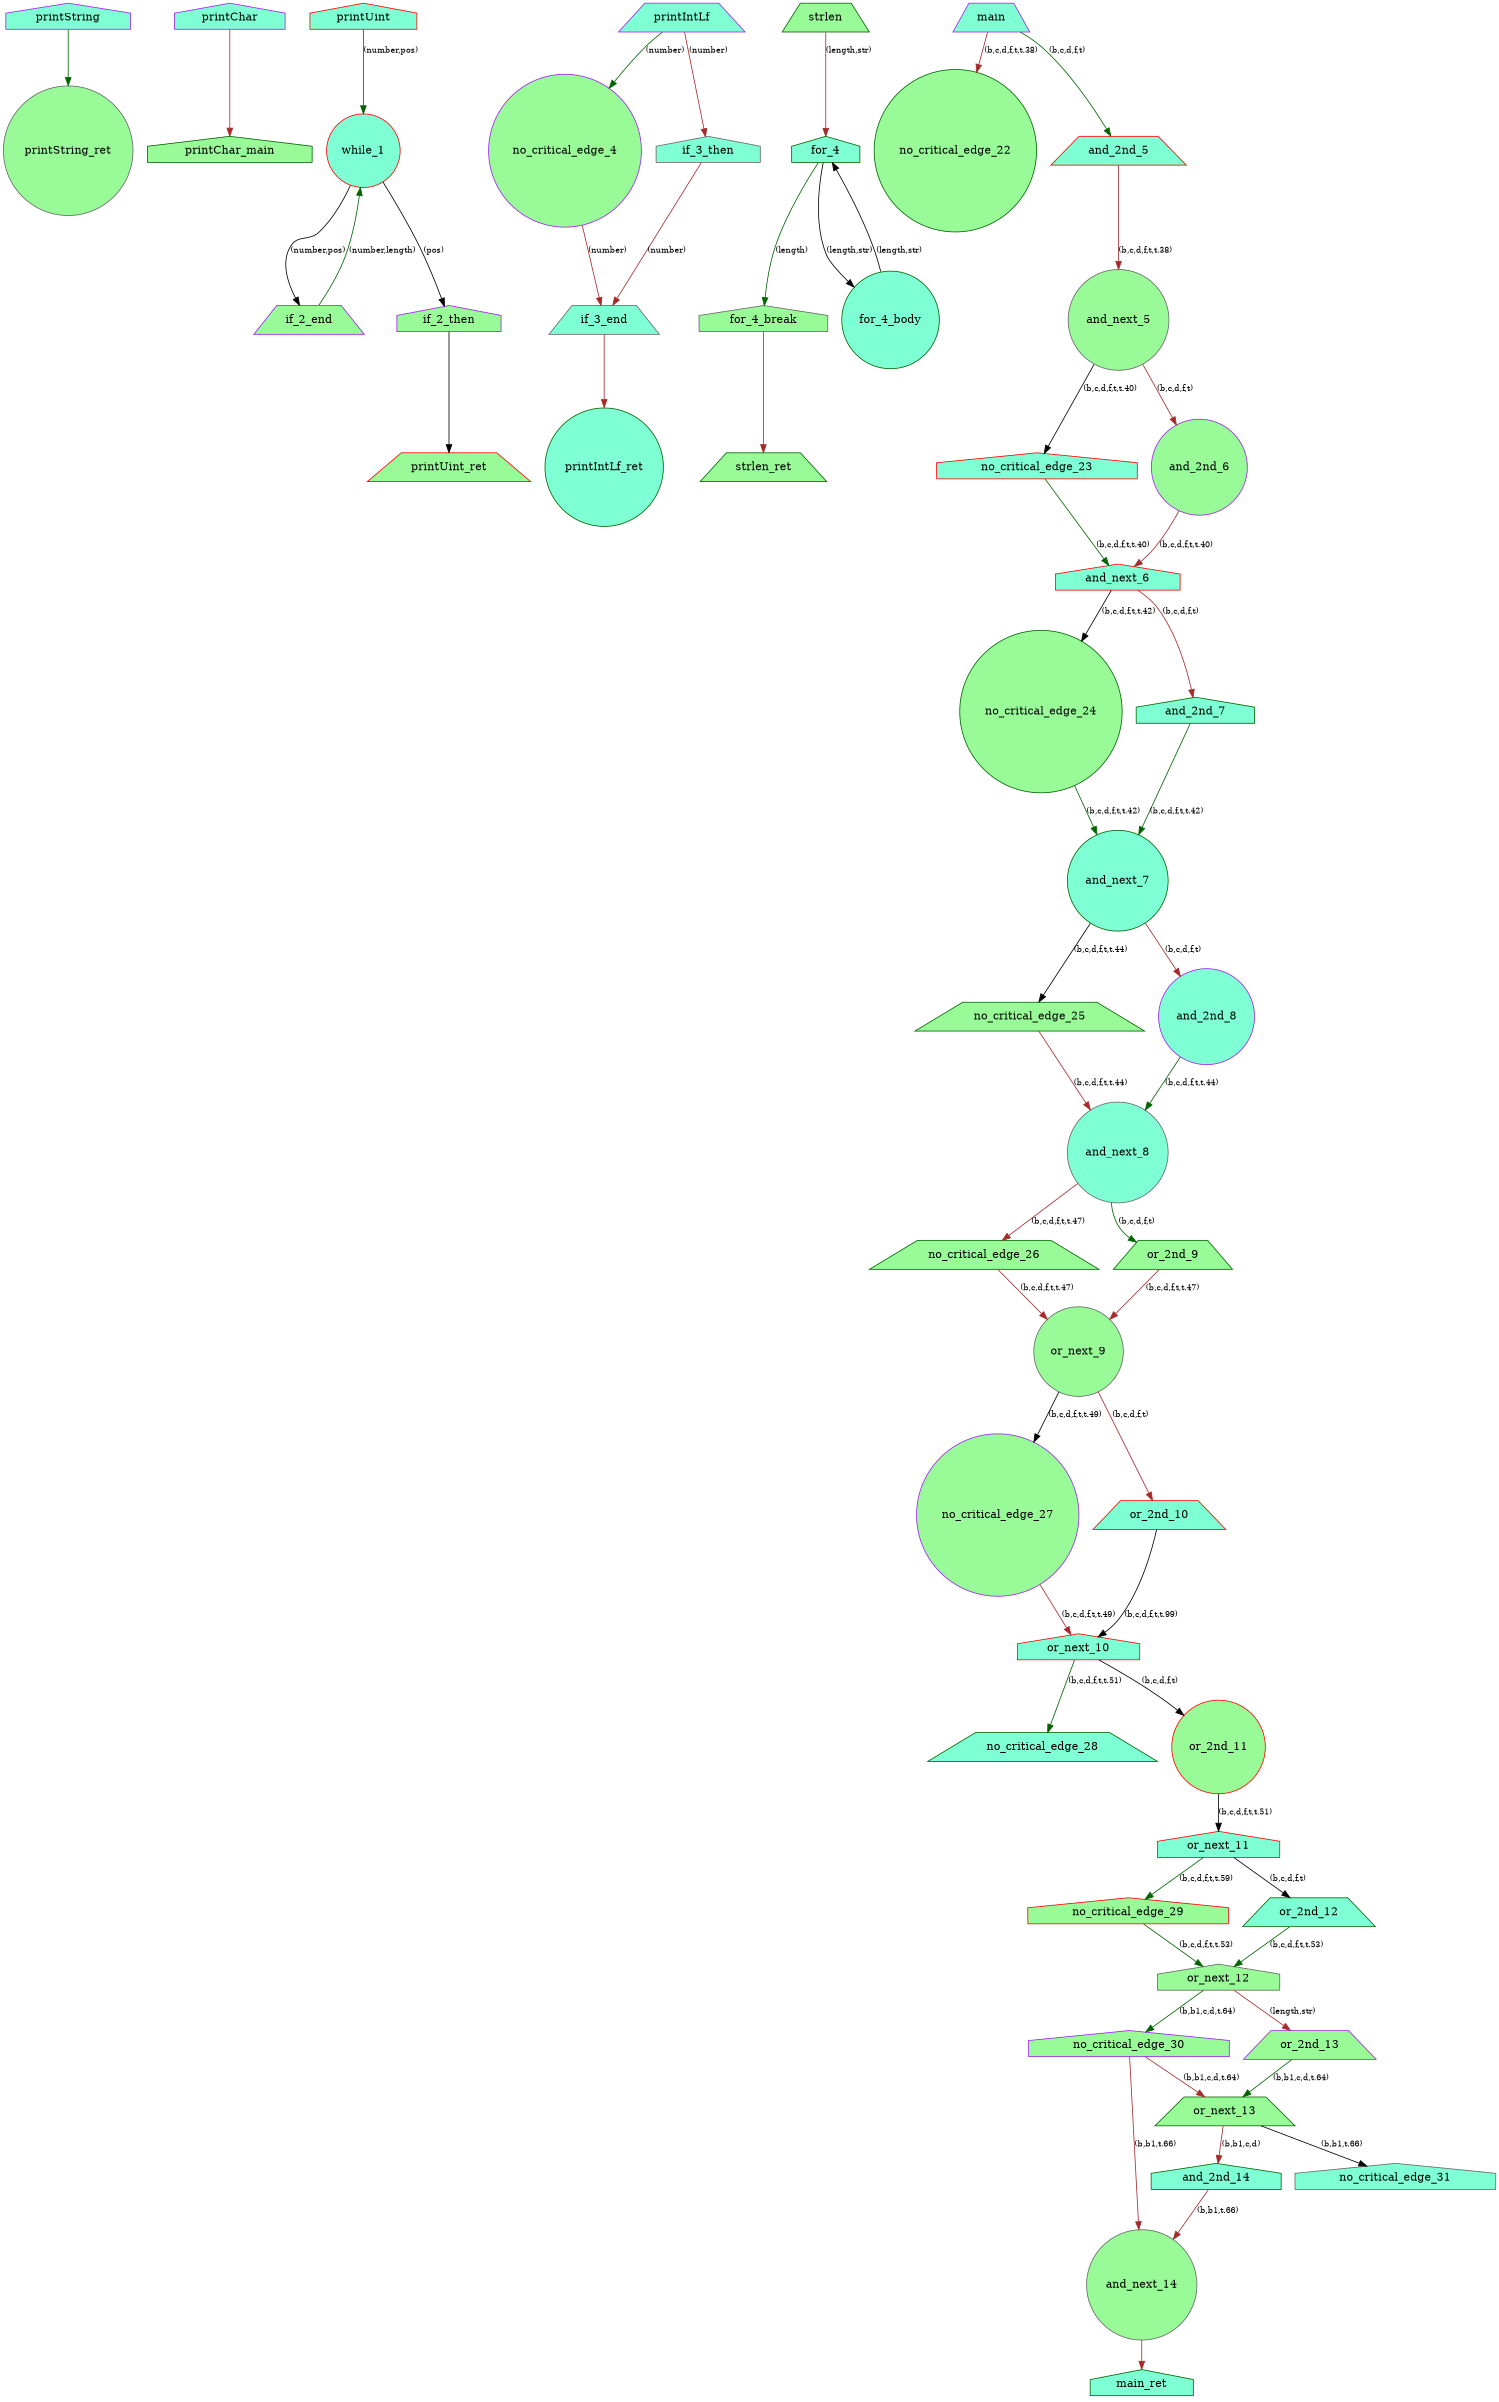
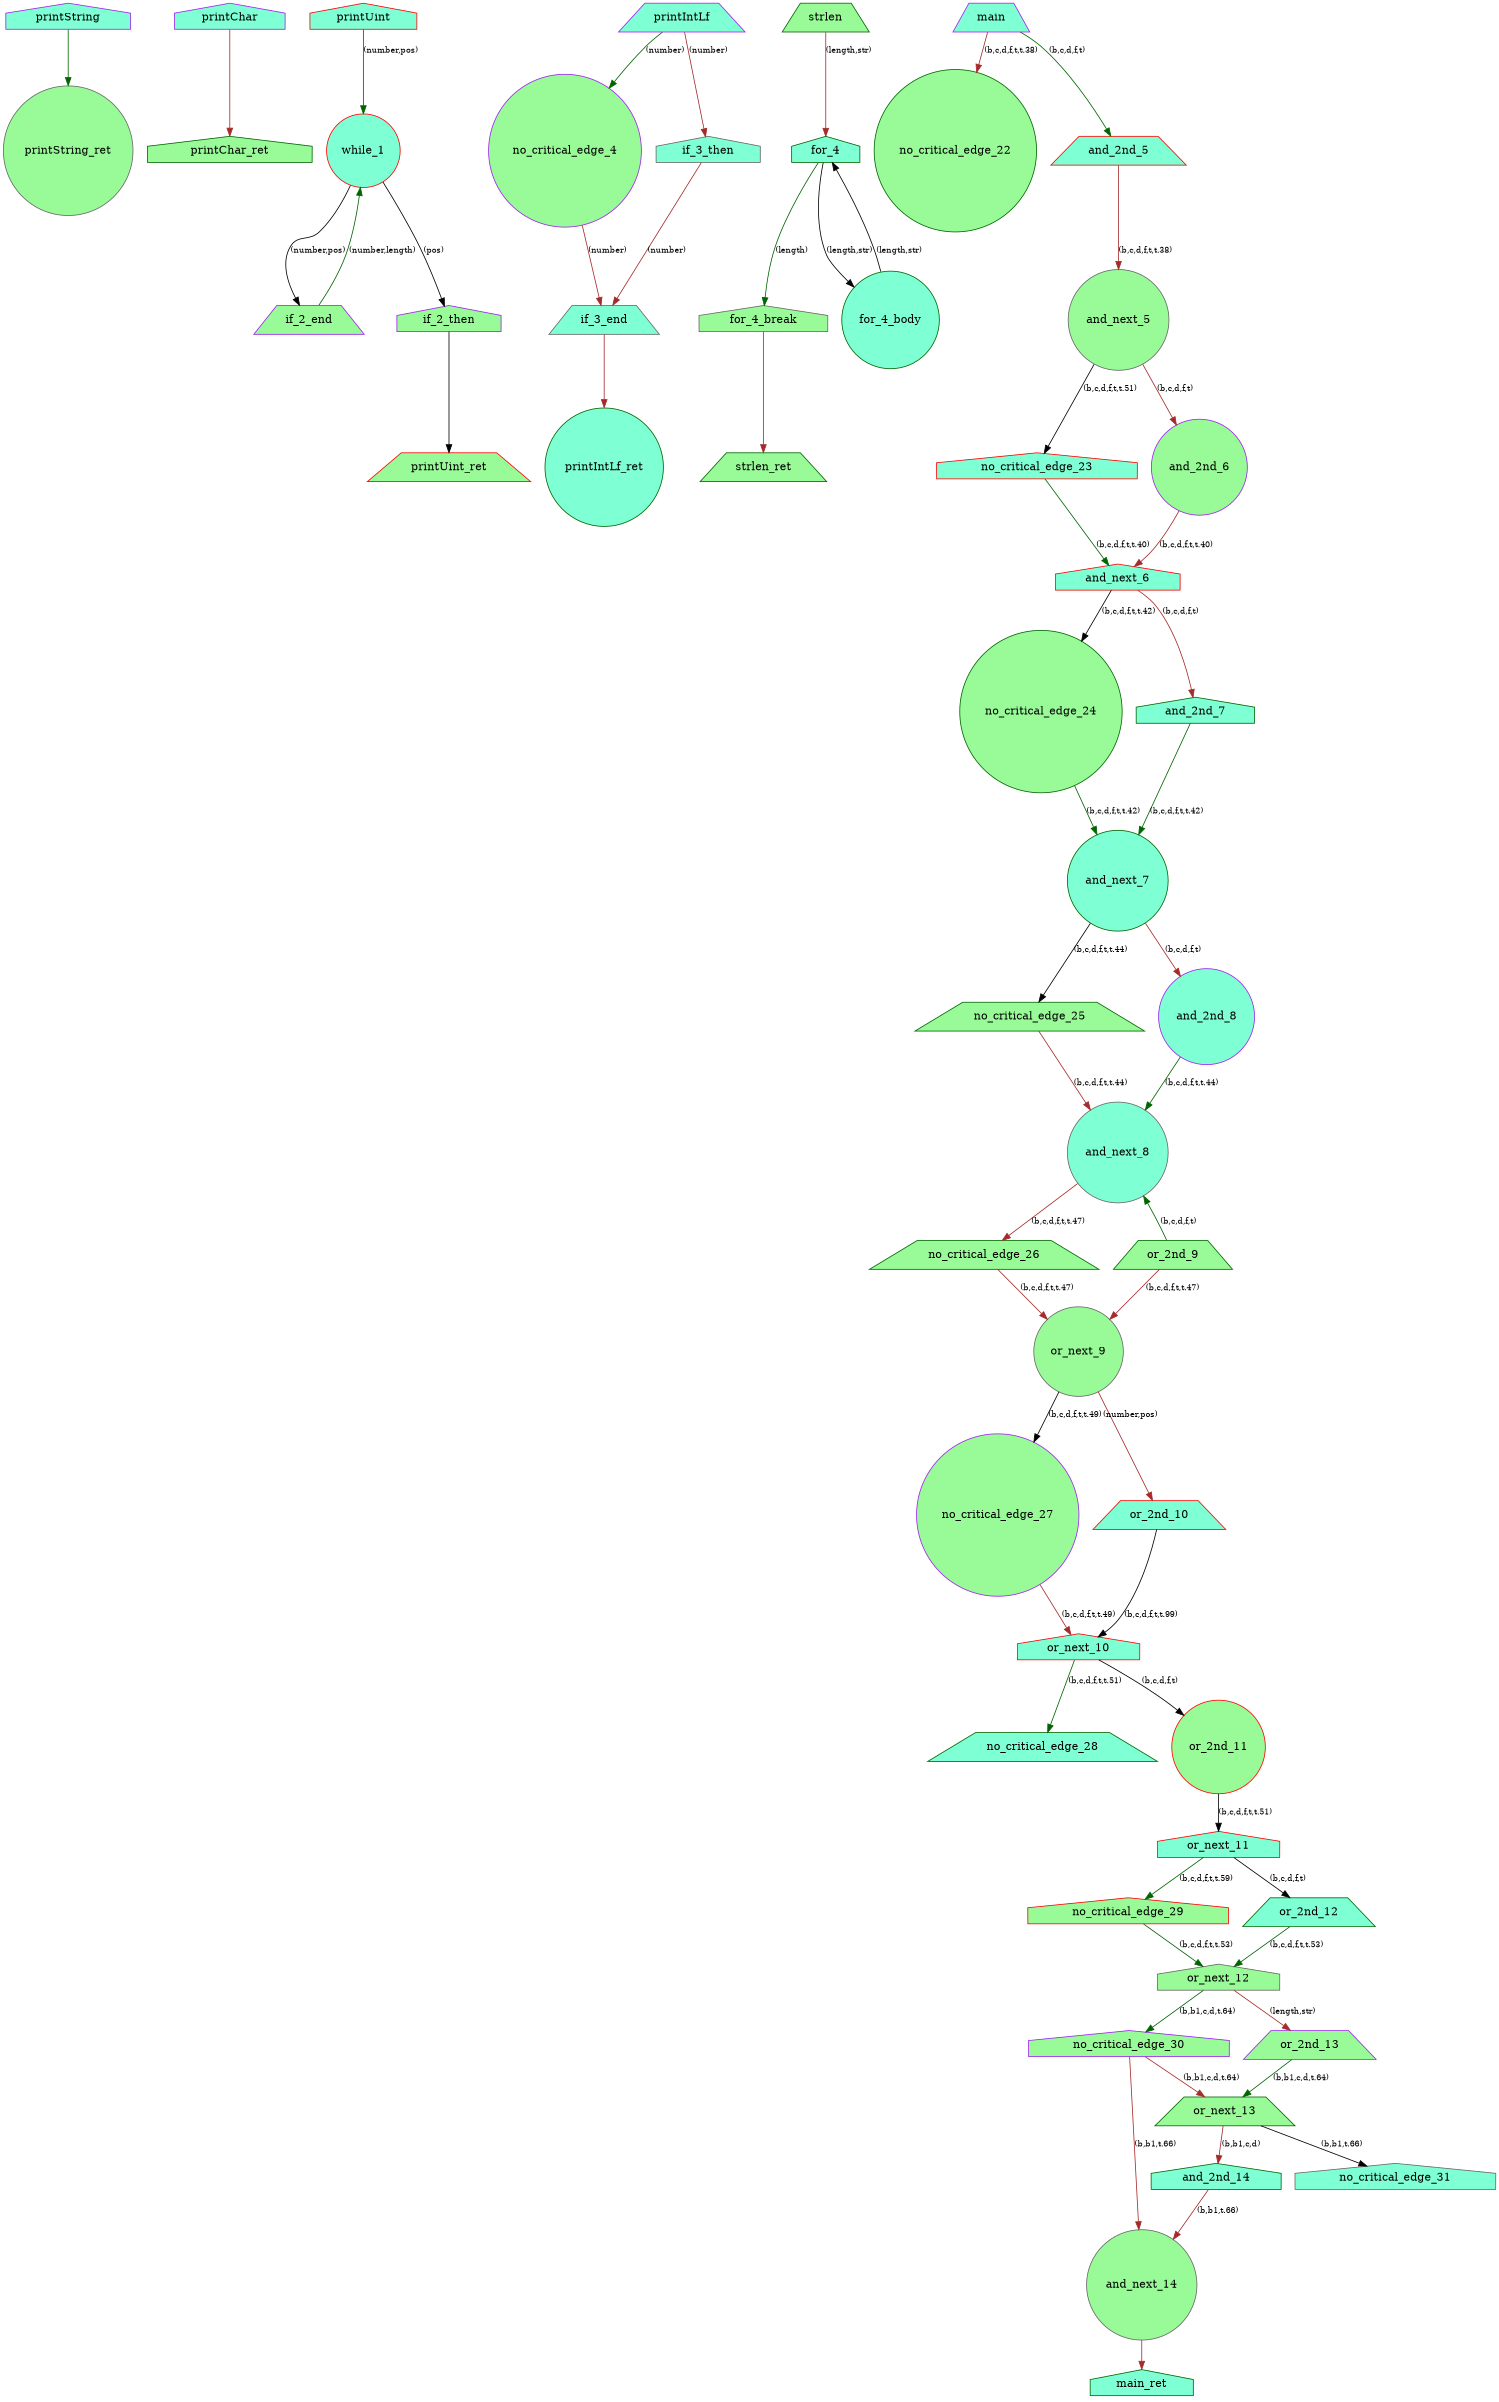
(230, 151) -> (230, 151)
(1110, 389) -> (1110, 389)
(1117, 1222) -> (1158, 1221)
(1131, 1415) -> (1131, 1415)
